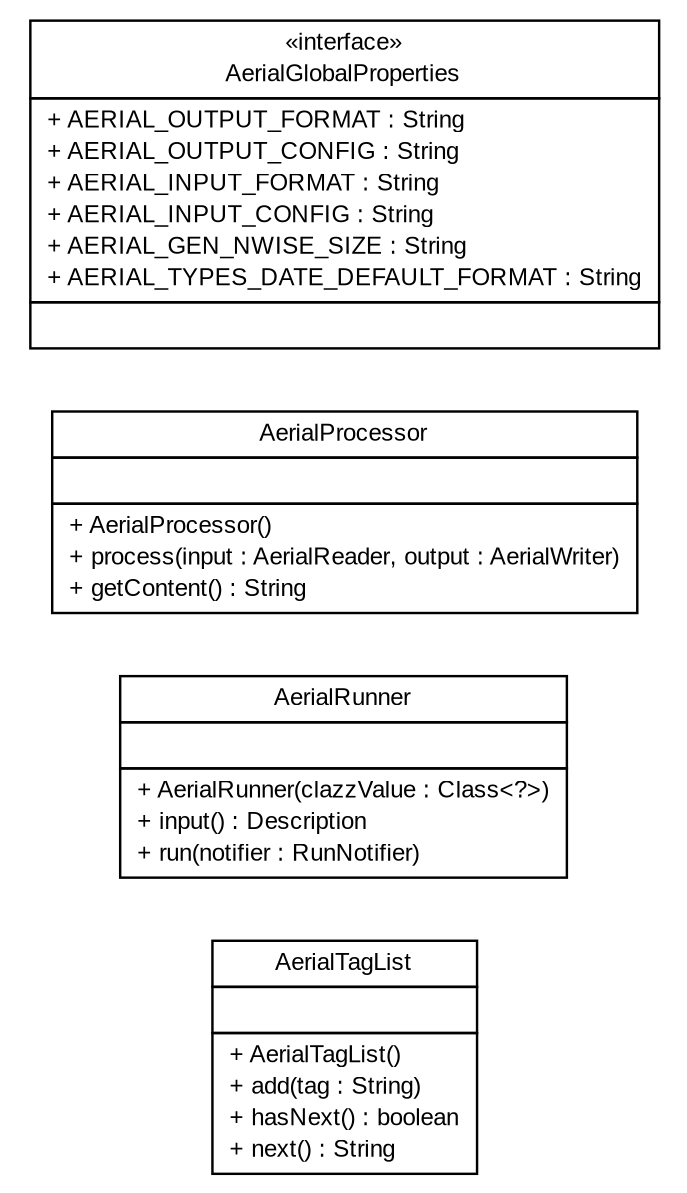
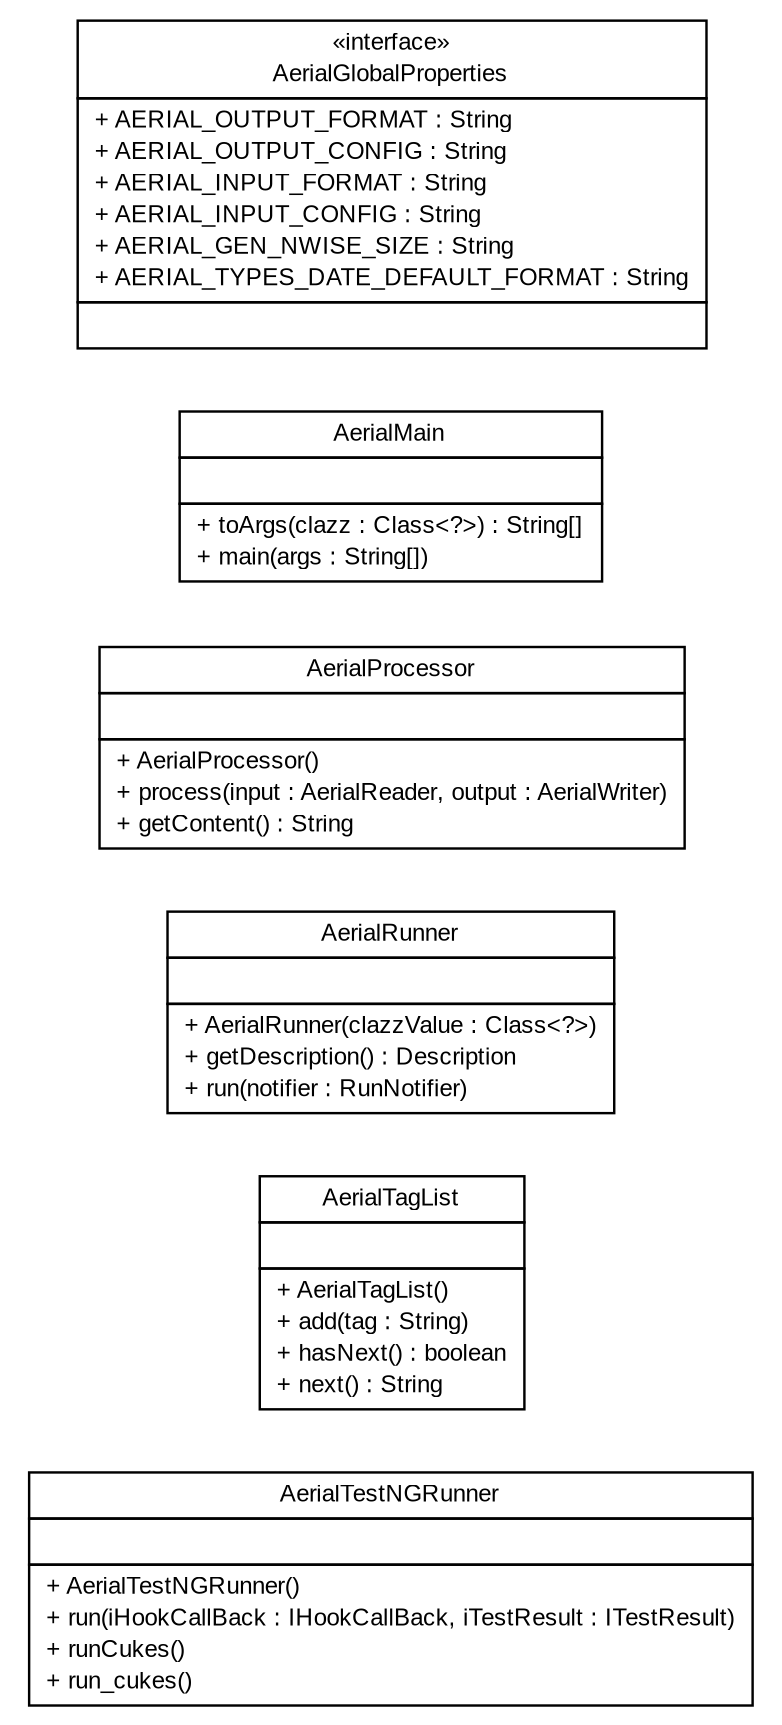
none -> (391, 496)
(252, 822) -> (351, 1057)
none -> (391, 1589)
